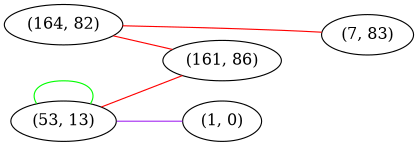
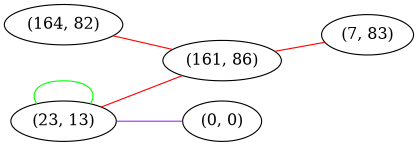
(222, 28) -> (300, 47)
(64, 121) -> (64, 121)
(222, 121) -> (222, 121)
